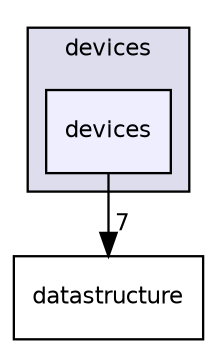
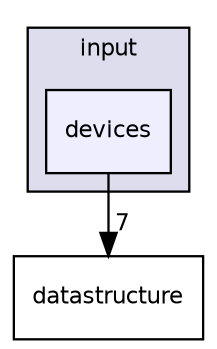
(108, 50) -> (108, 50)
